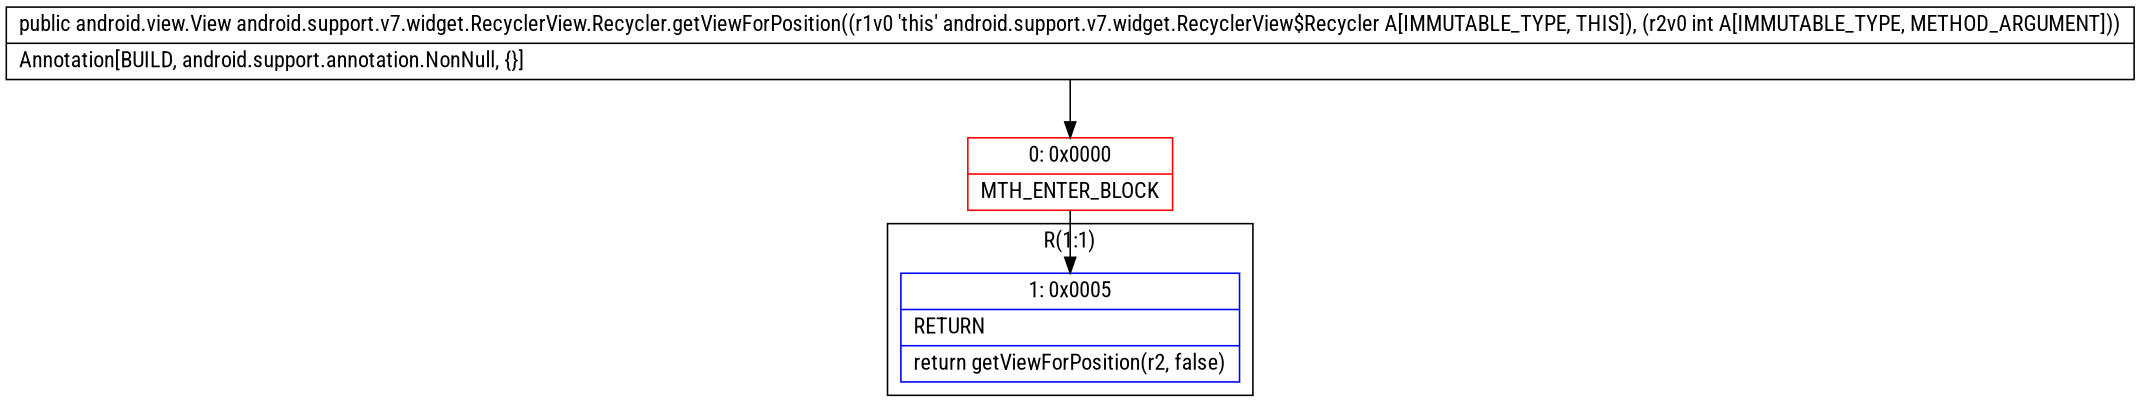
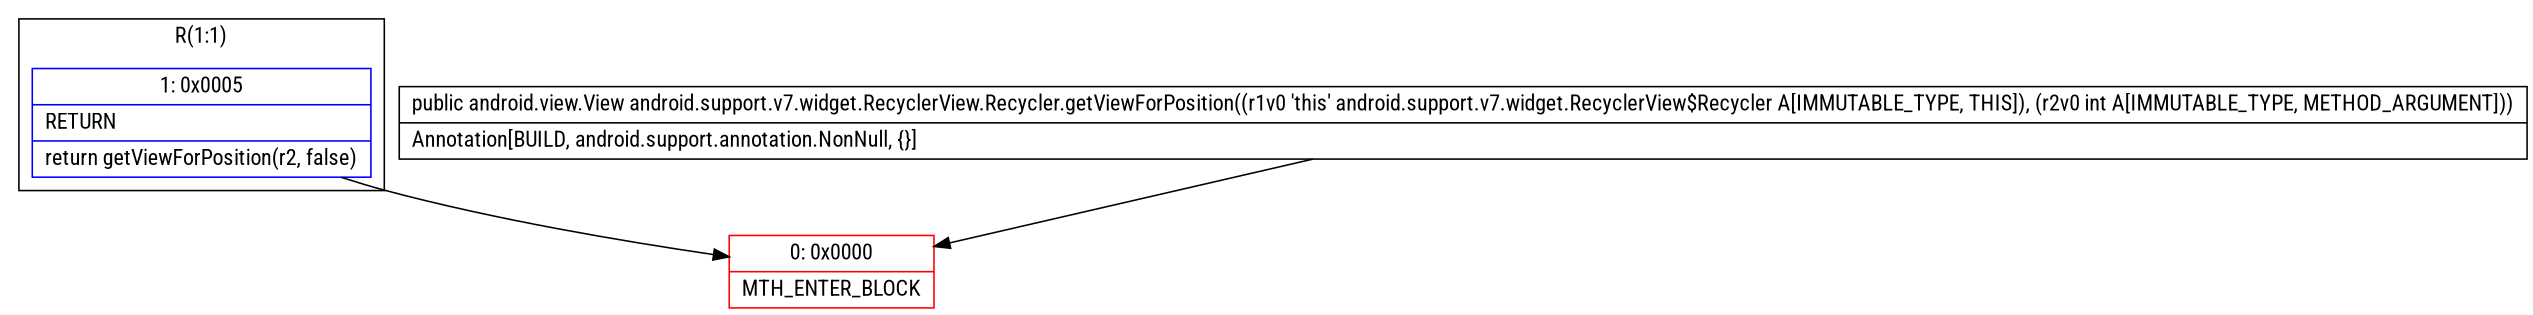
(1070, 234) -> (526, 223)
